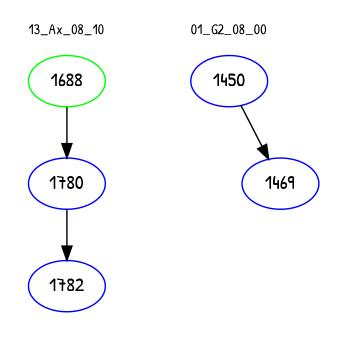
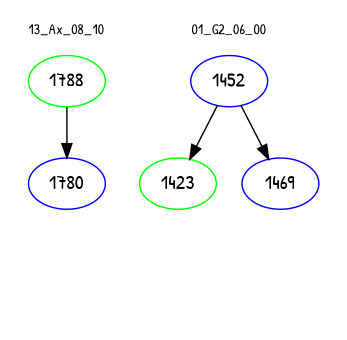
(229, 31) -> (229, 31)
(67, 81) -> (67, 81)
(229, 81) -> (229, 81)
none -> (178, 184)
(67, 286) -> none
